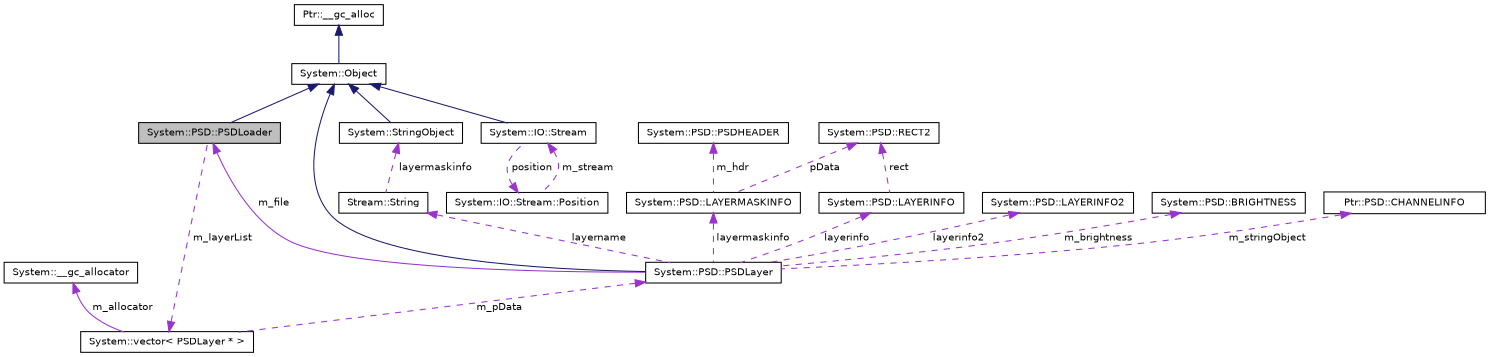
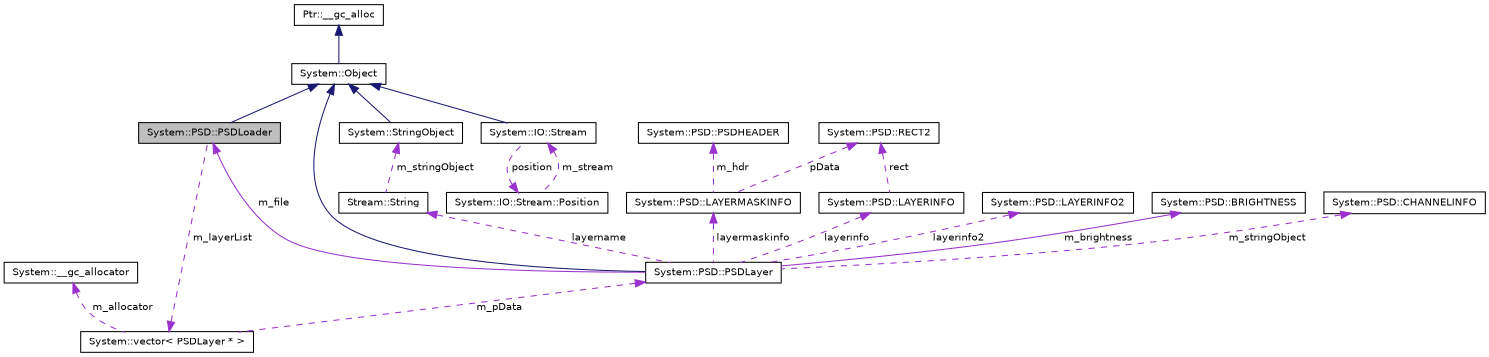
(434, 168) -> (434, 168)
(1405, 203) -> (1405, 203)
(977, 245) -> (977, 245)
(96, 318) -> (96, 318)
